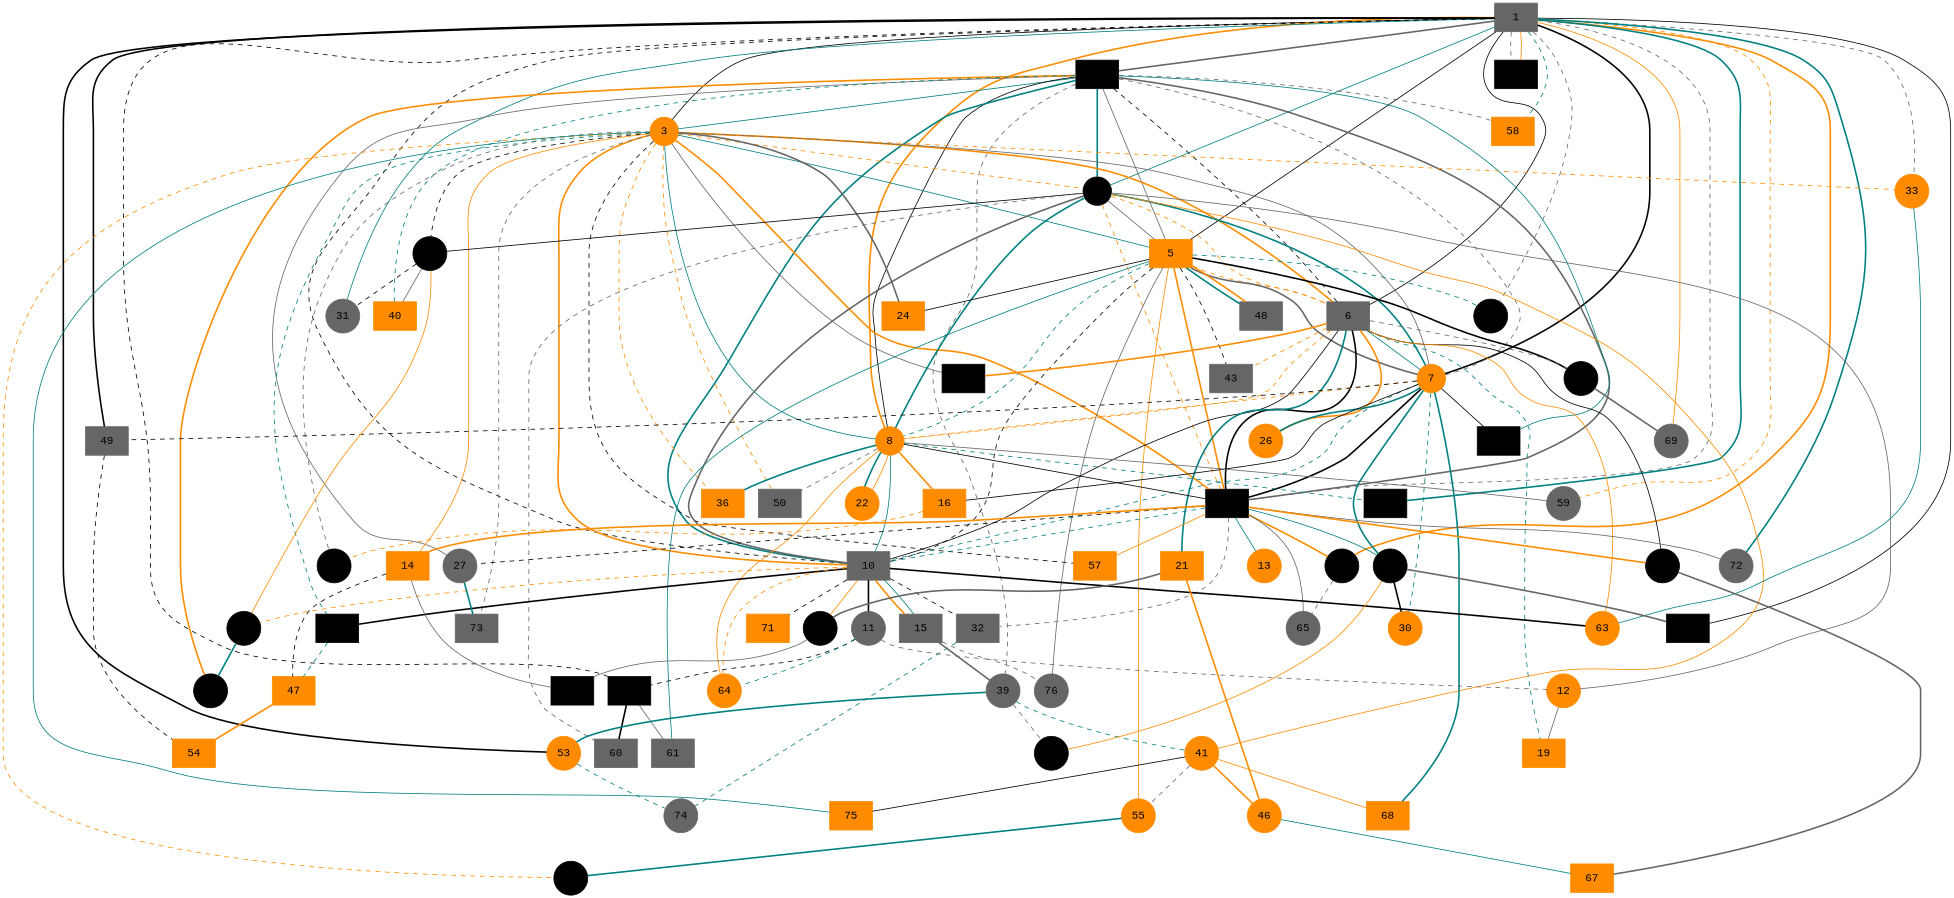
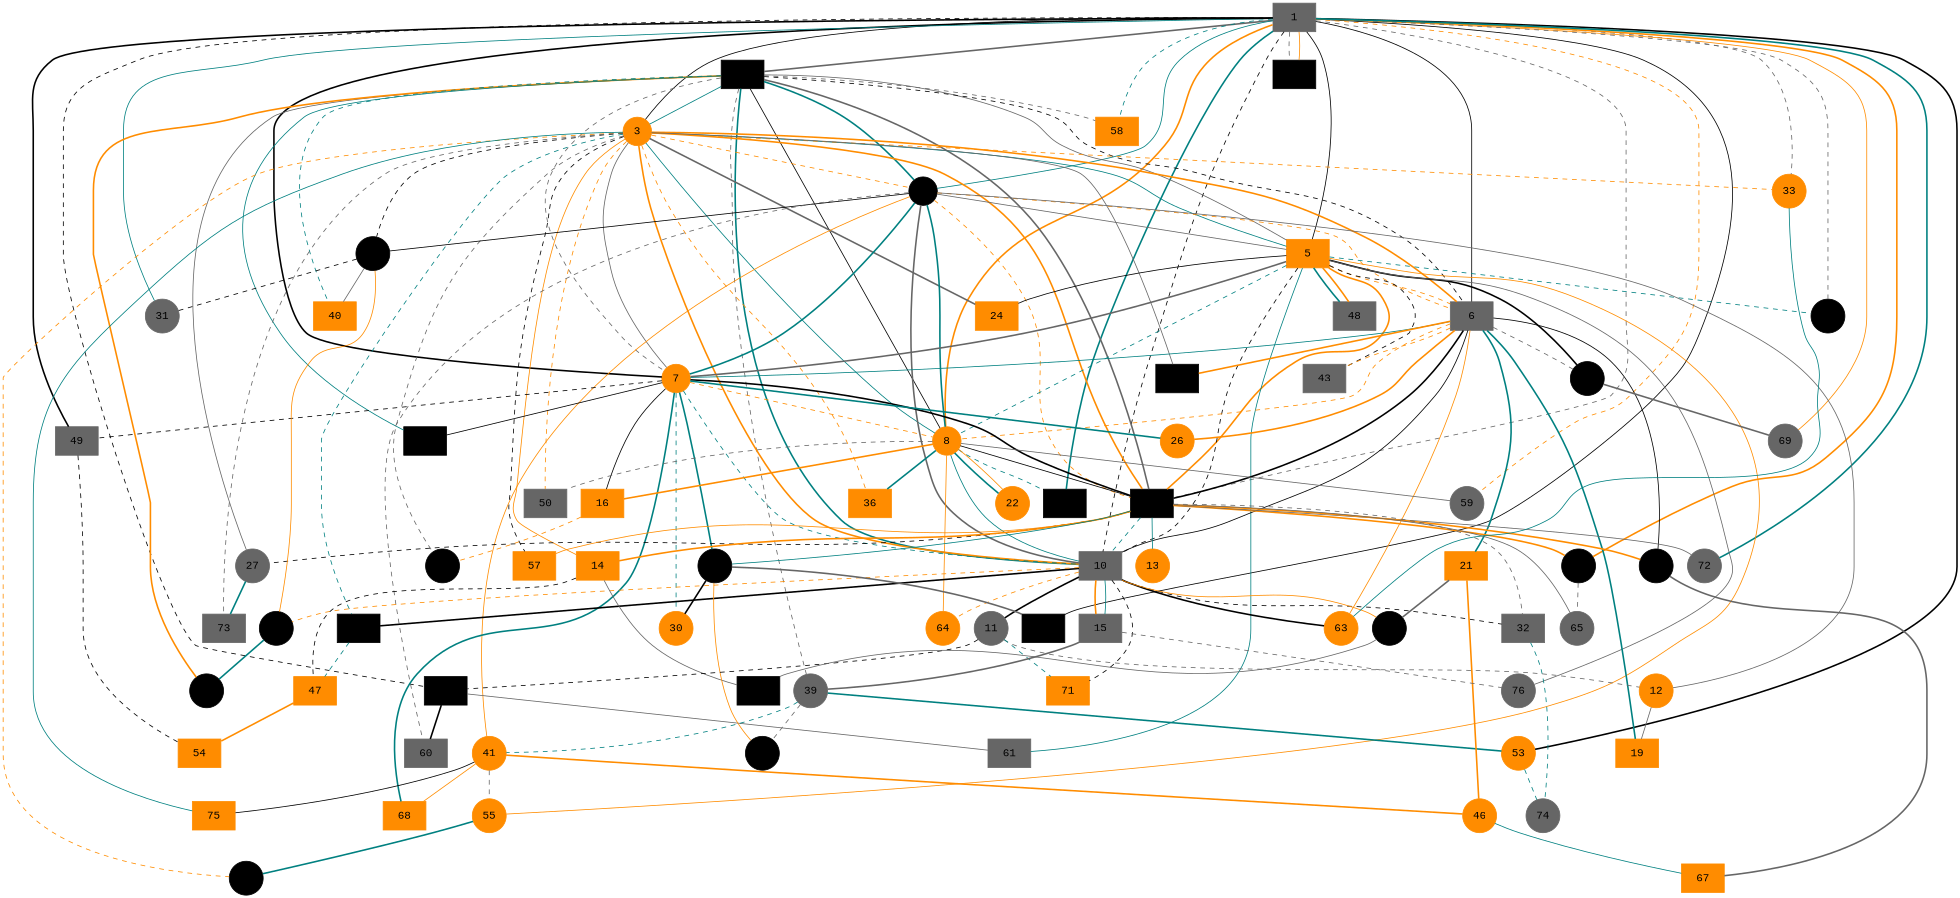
(1527, 475) -> (1594, 522)
(799, 665) -> (1033, 663)
